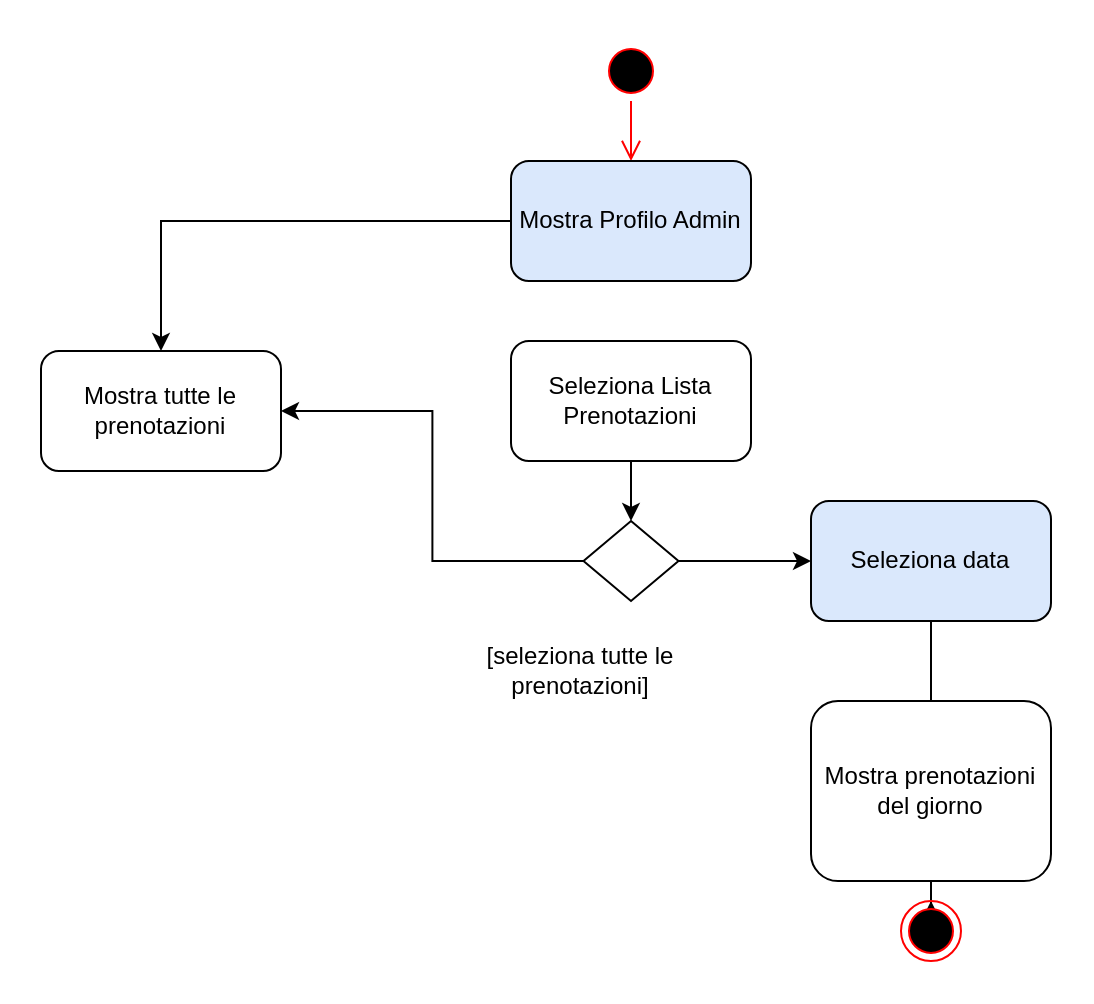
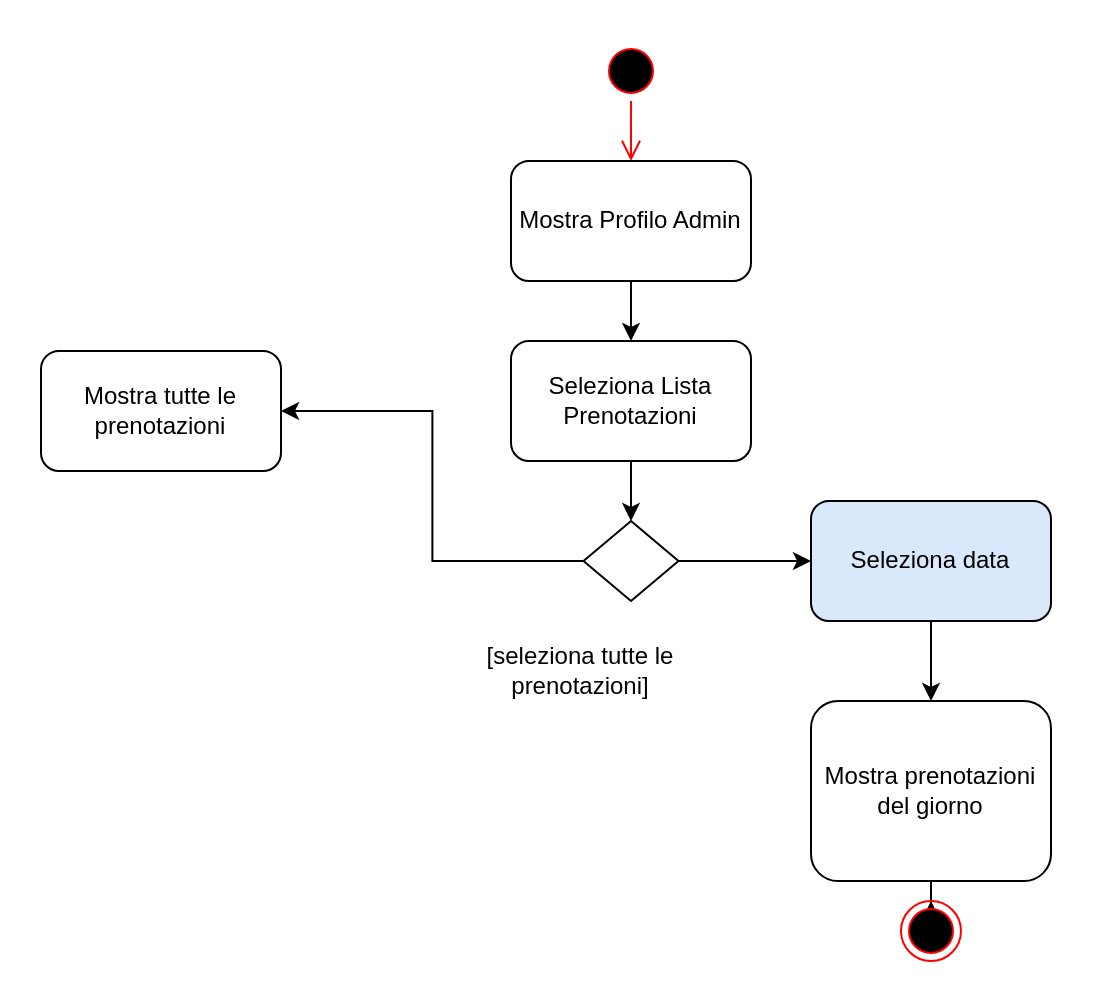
(278, 221) -> (631, 318)
(631, 221) -> (631, 221)
(931, 691) -> (931, 686)
